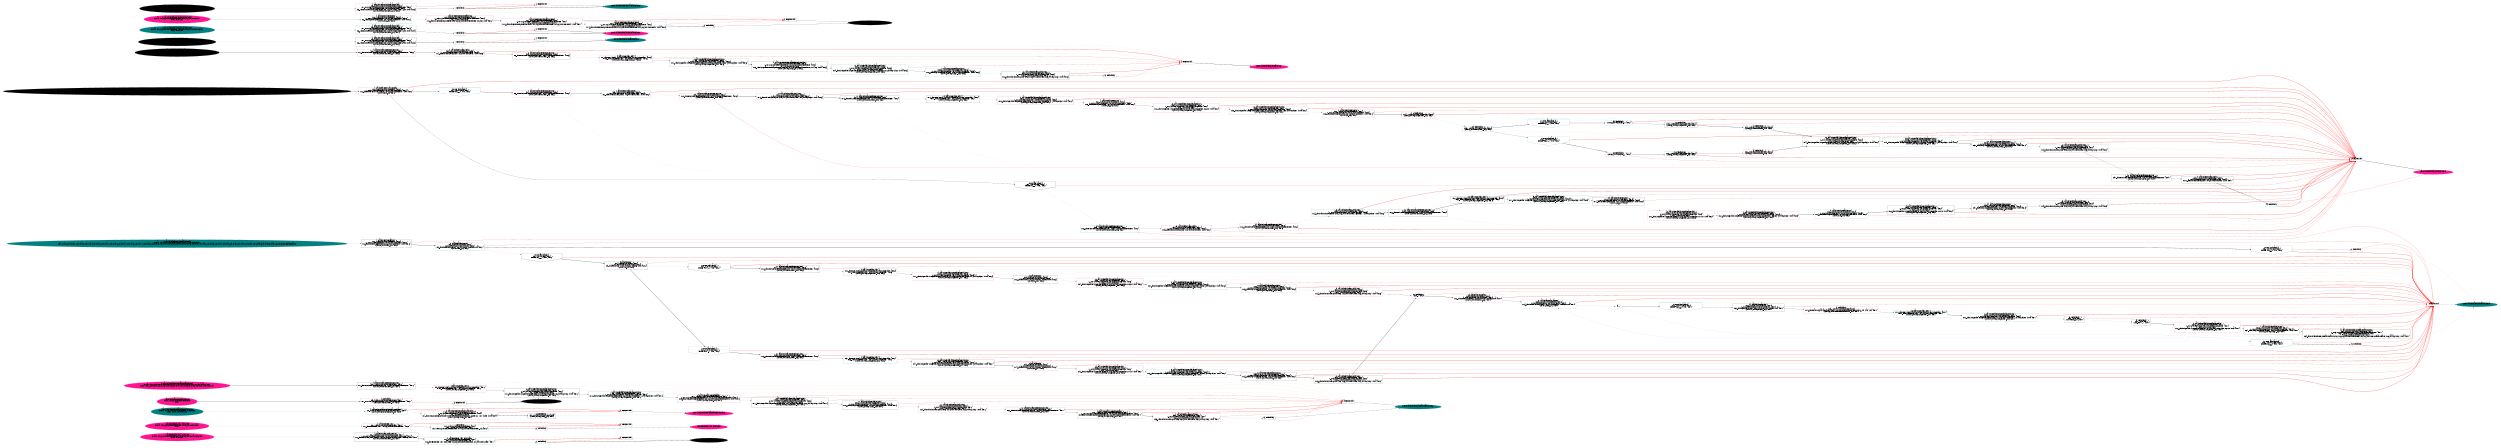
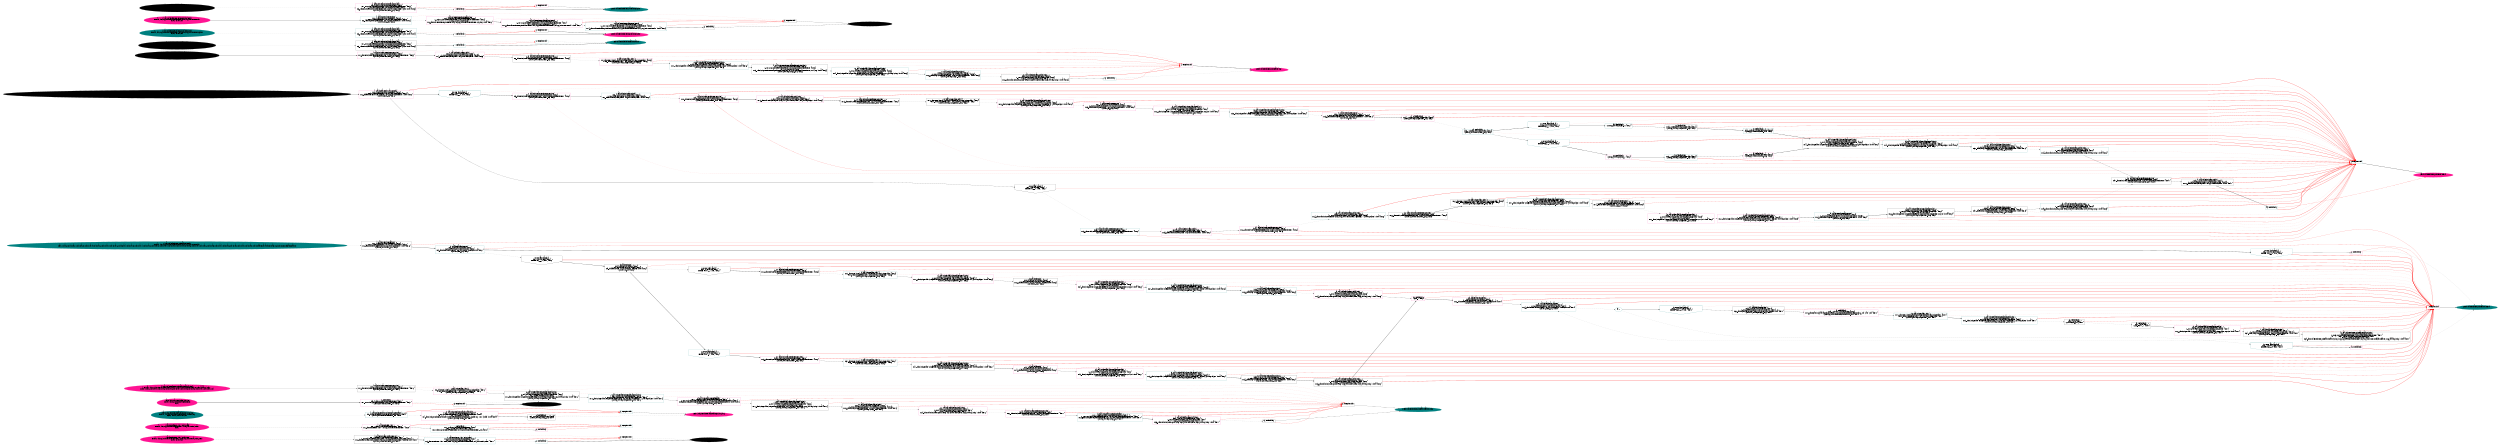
(709, 427) -> none
